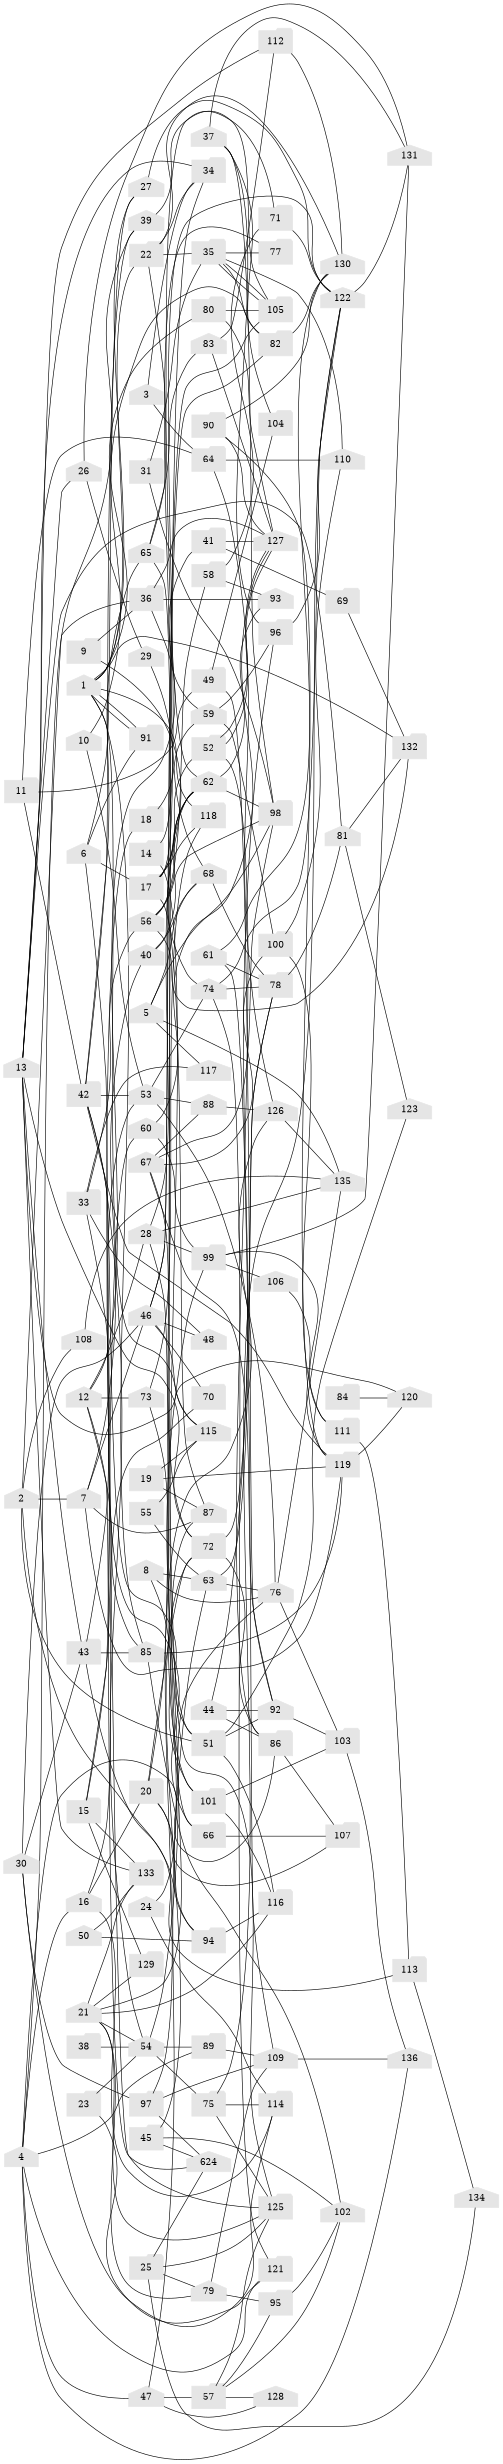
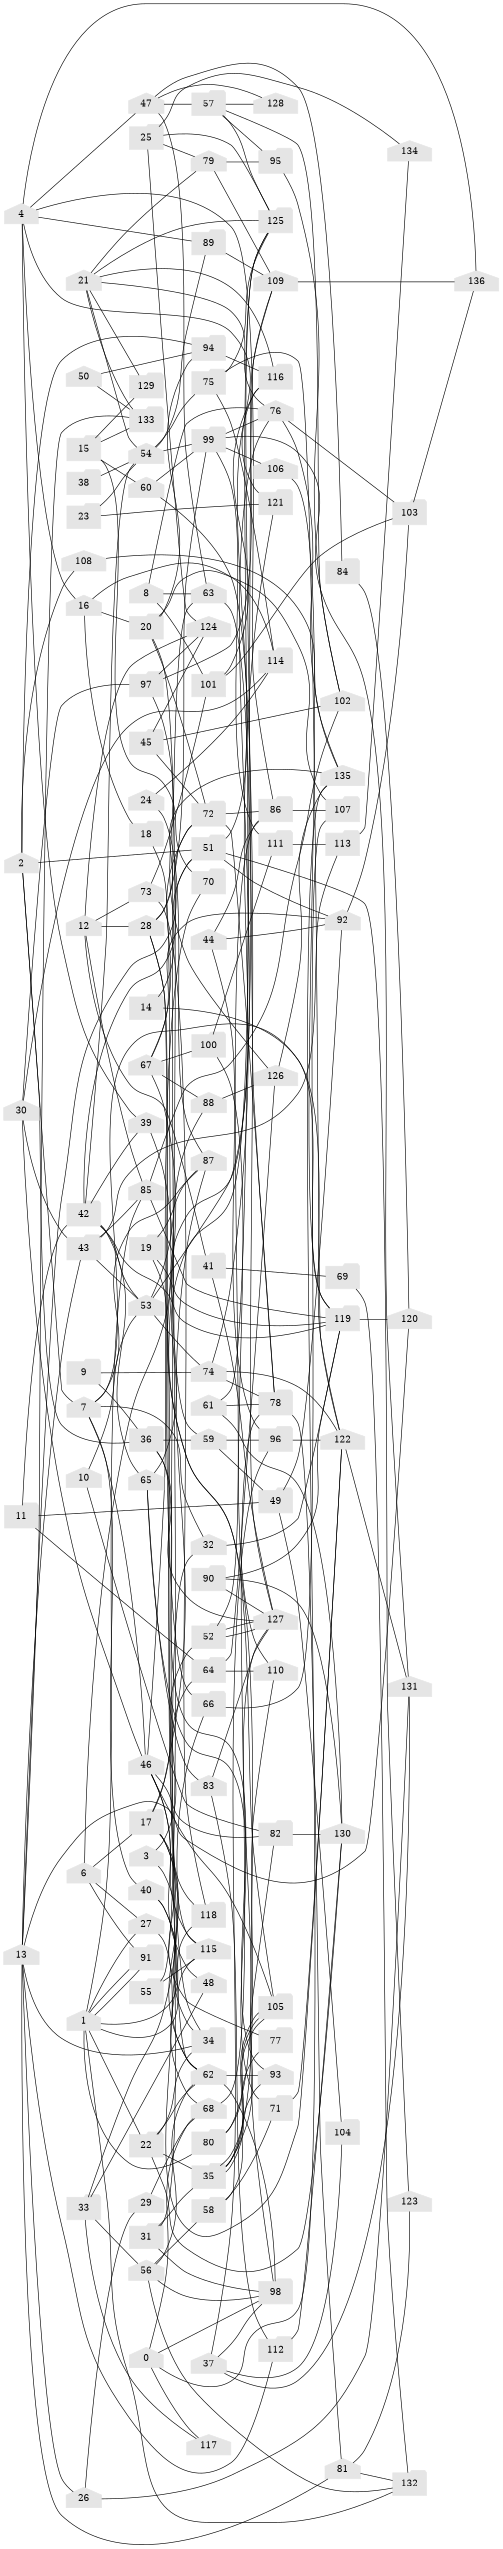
none -> (327, 244)
(256, 843) -> (233, 1463)
(146, 1014) -> (146, 2359)
none -> (209, 1546)
(242, 1587) -> (242, 426)
(209, 2163) -> (209, 628)
